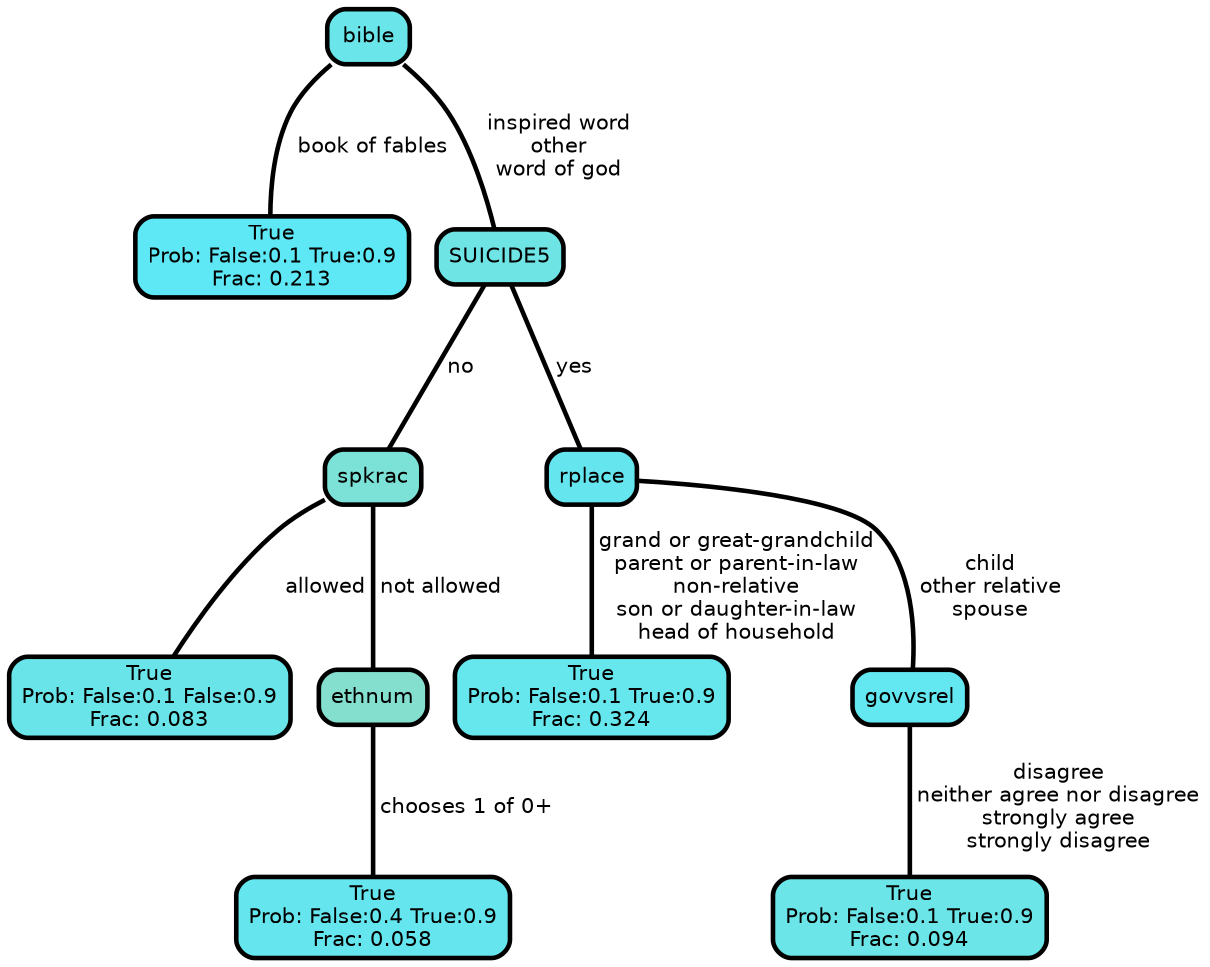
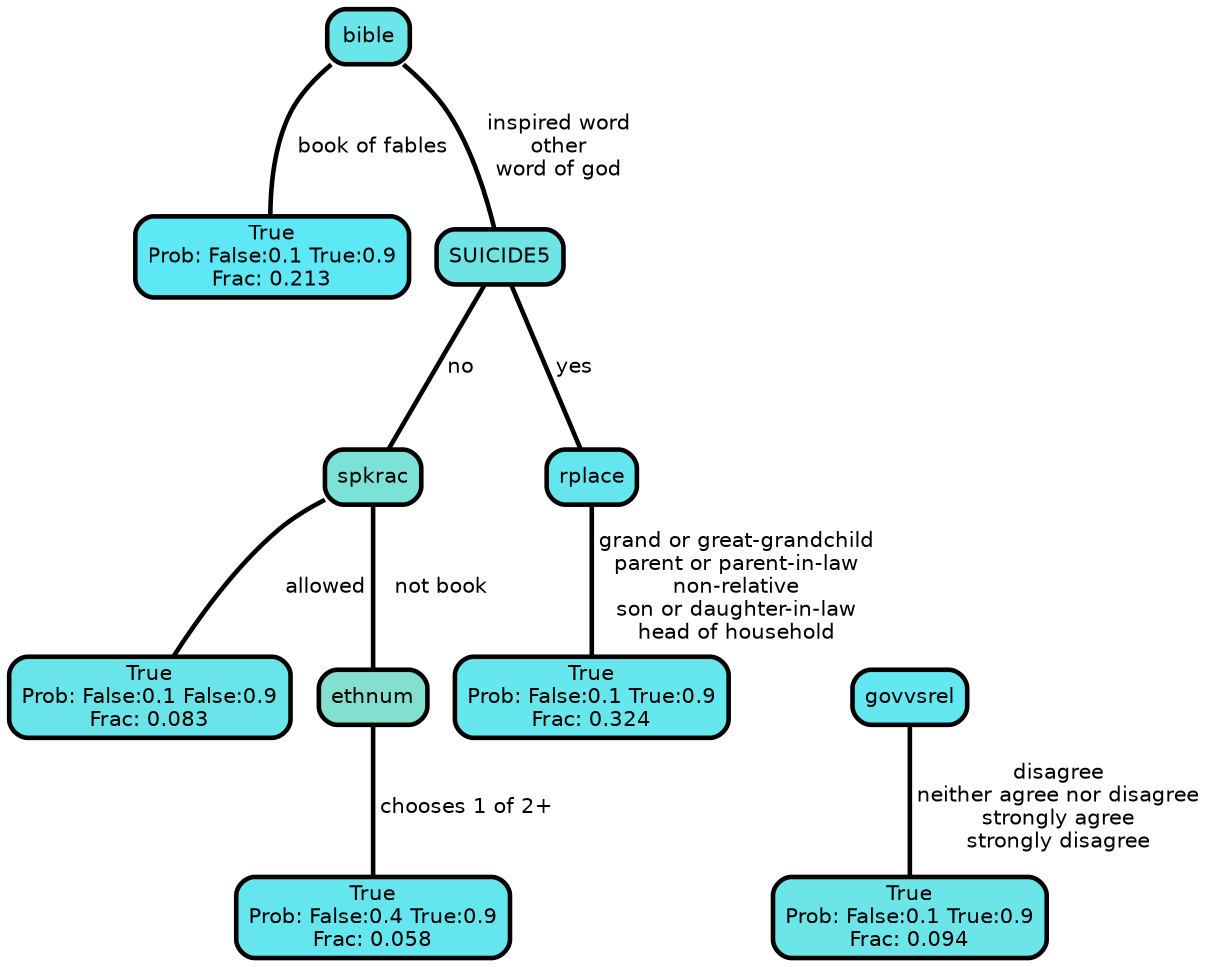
(833, 508) -> none
(438, 587) -> (438, 587)
(463, 807) -> (463, 807)
